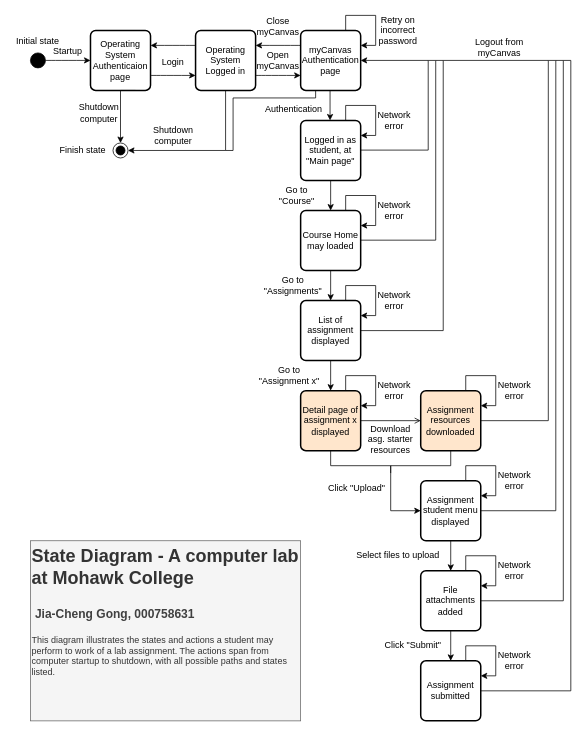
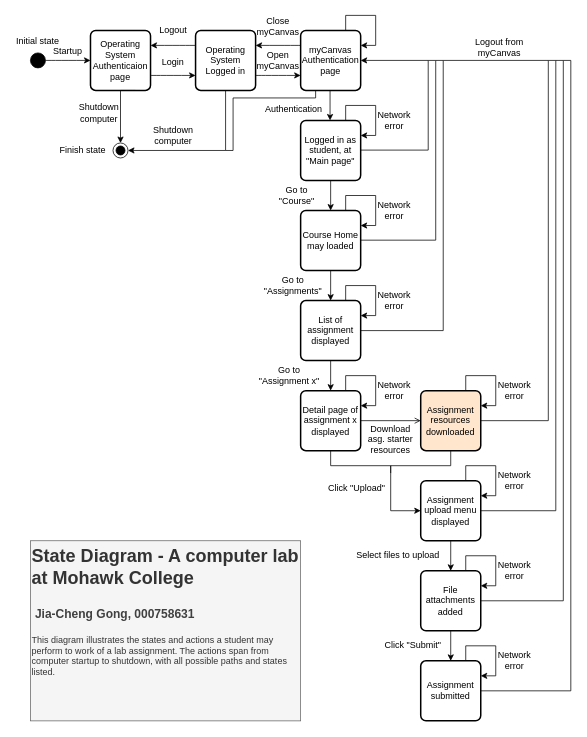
none -> (173, 30)
(398, 30) -> none
(330, 420) -> (330, 420)
(450, 510) -> (450, 510)
